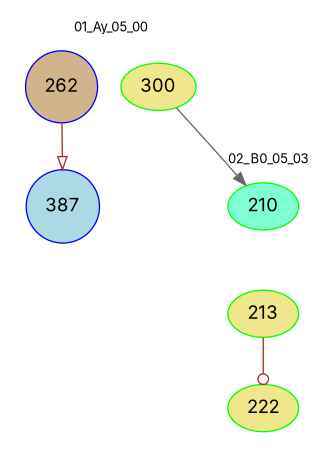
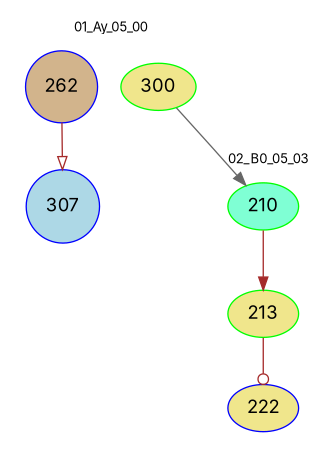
(63, 206) -> (63, 206)
none -> (263, 254)
(263, 408) -> (263, 408)
